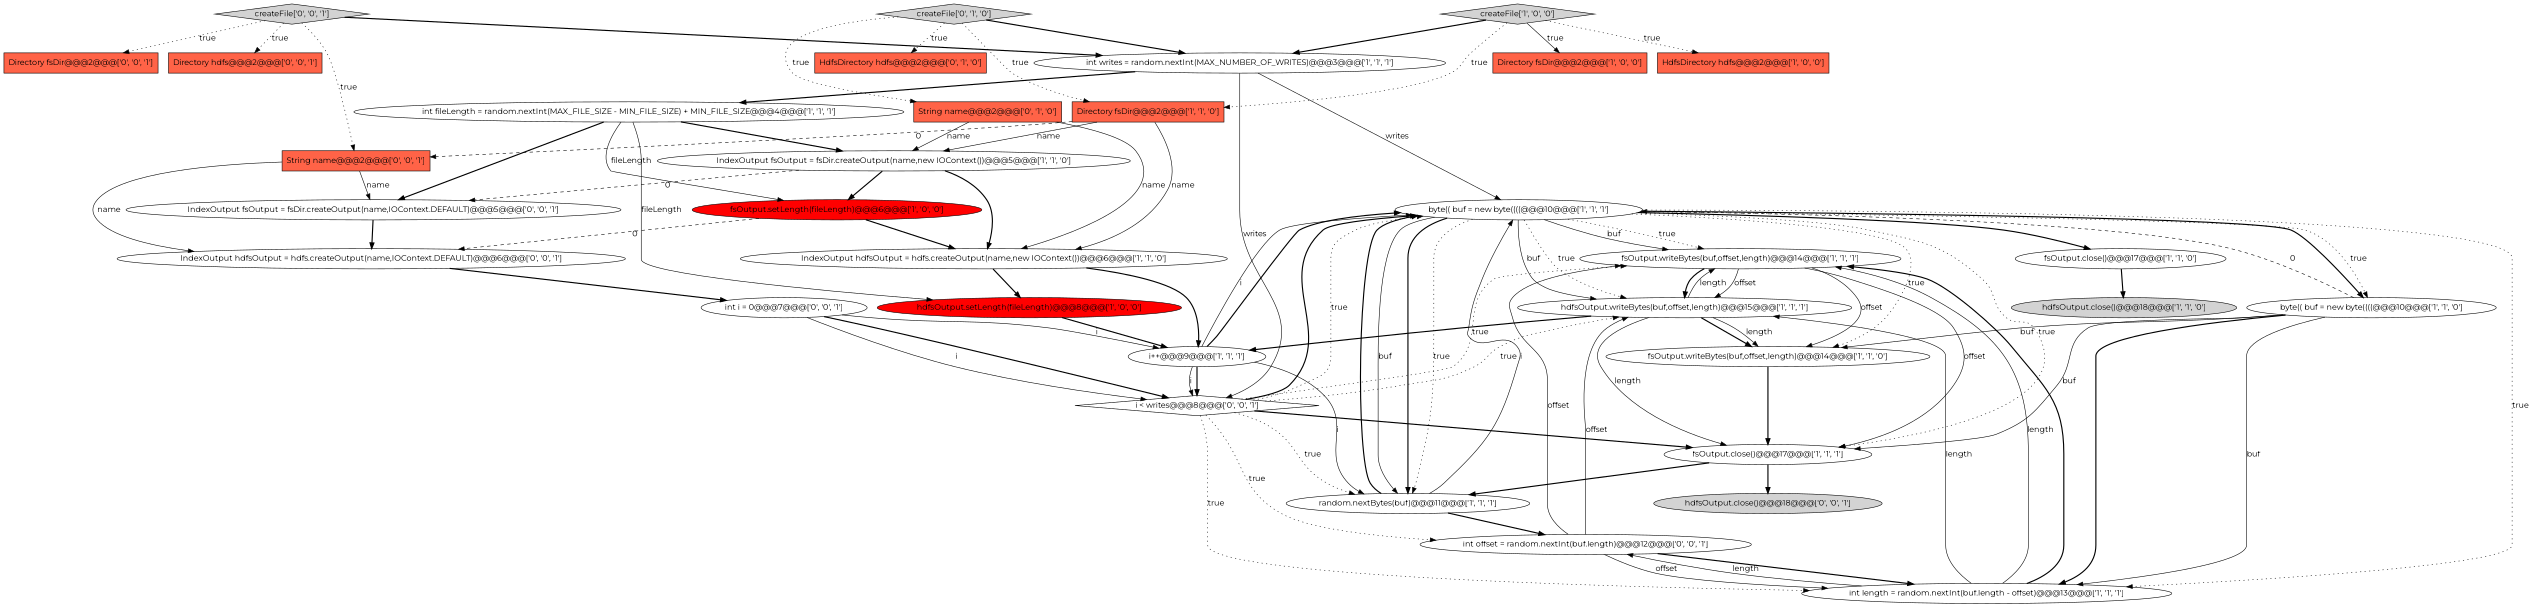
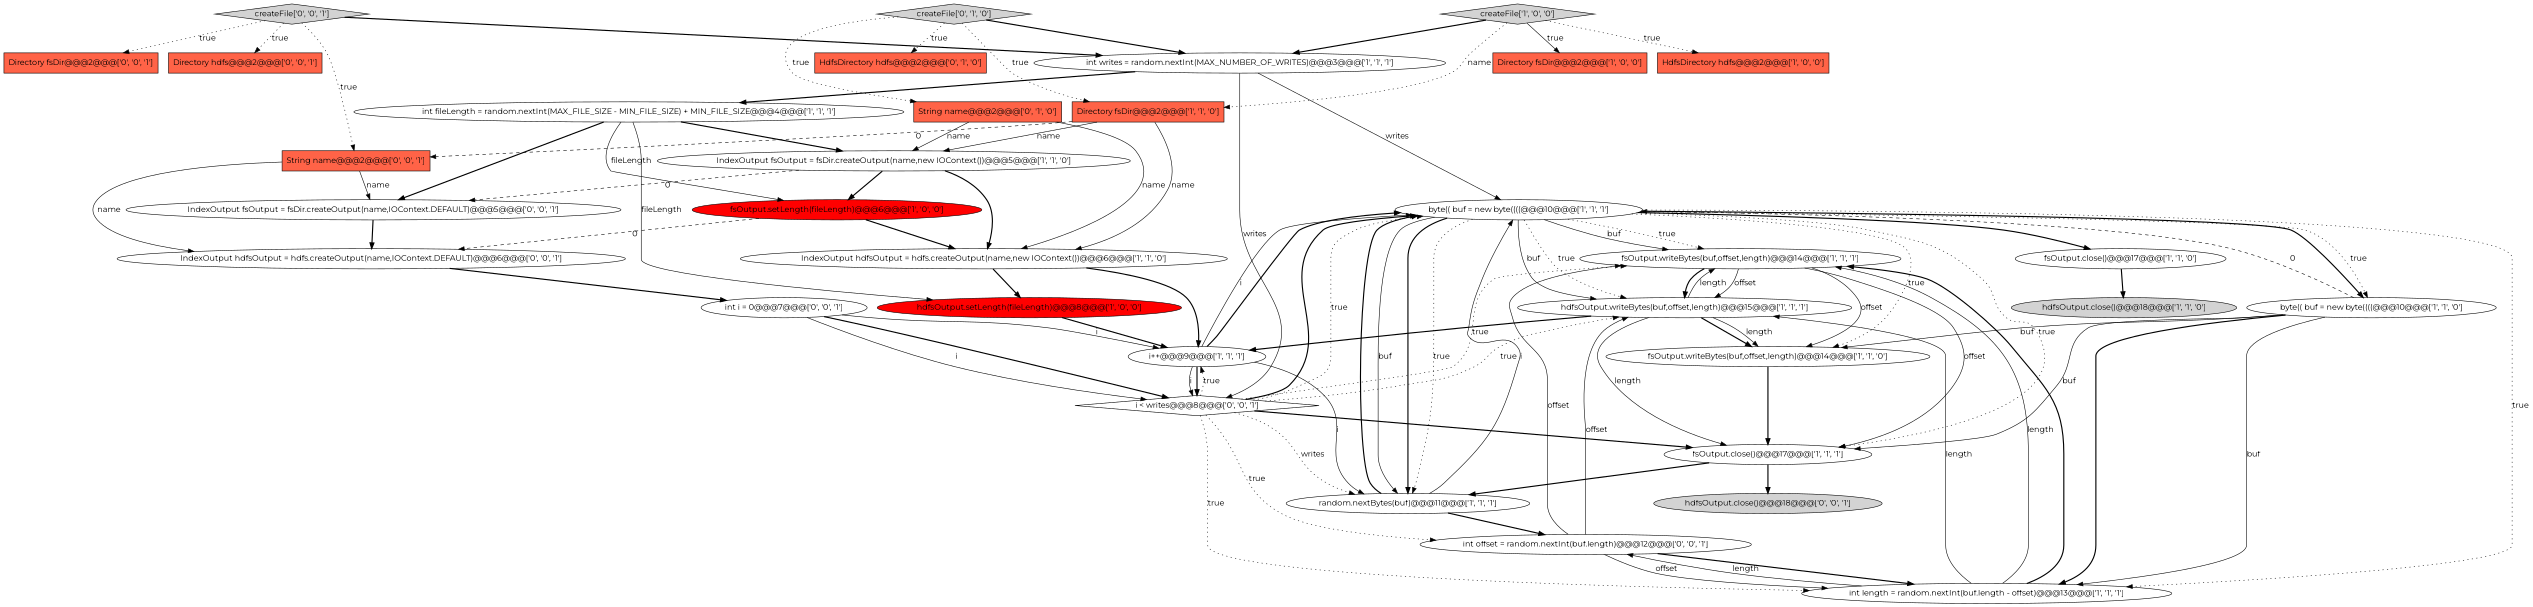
(1479, 63) -> (1479, 63)
none -> (1203, 384)
(1313, 454) -> (1313, 454)
